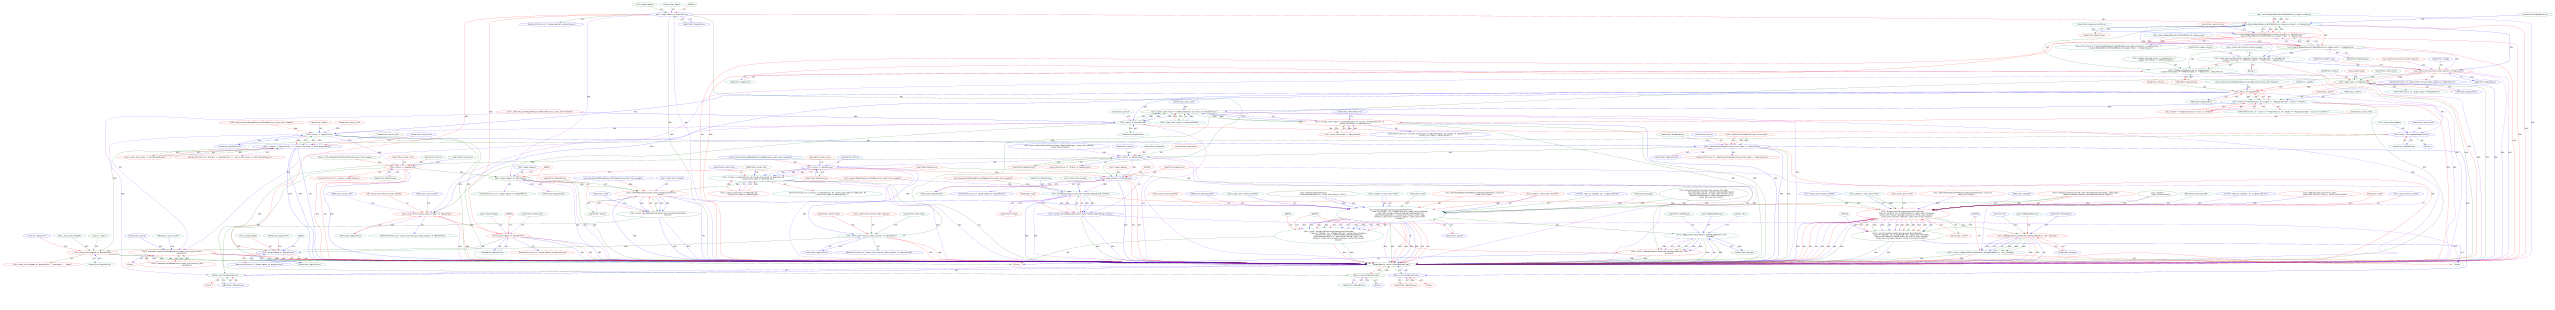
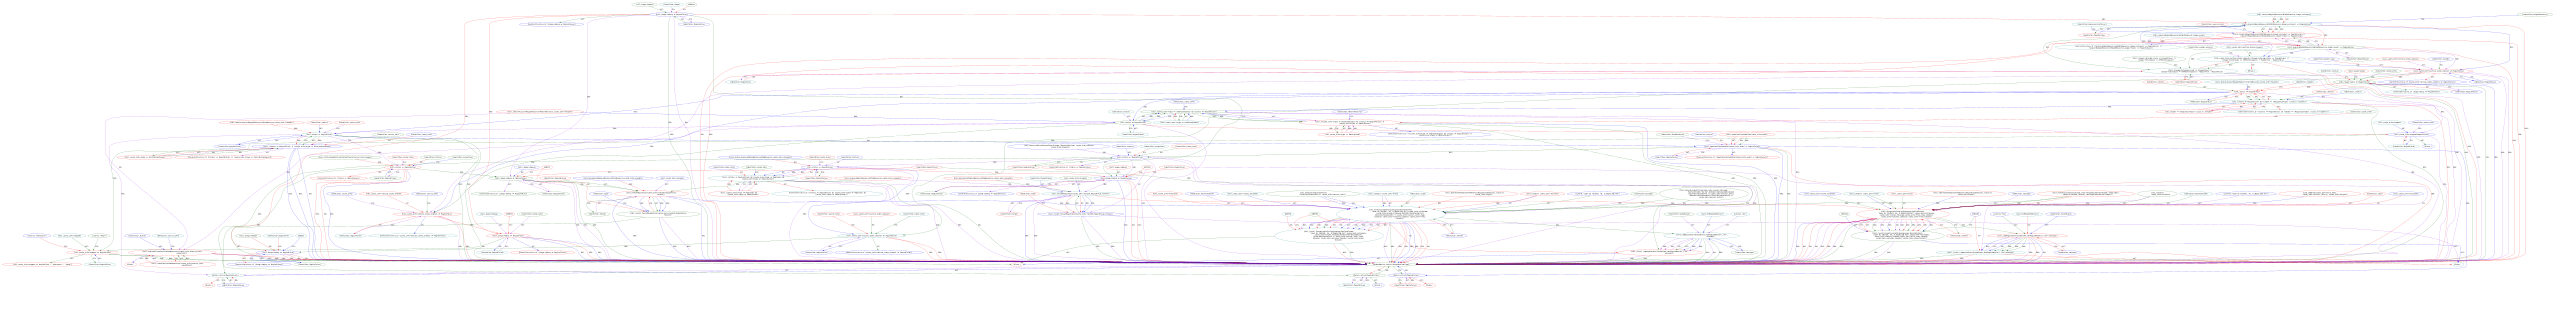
(2531, 240) -> (1994, 263)
